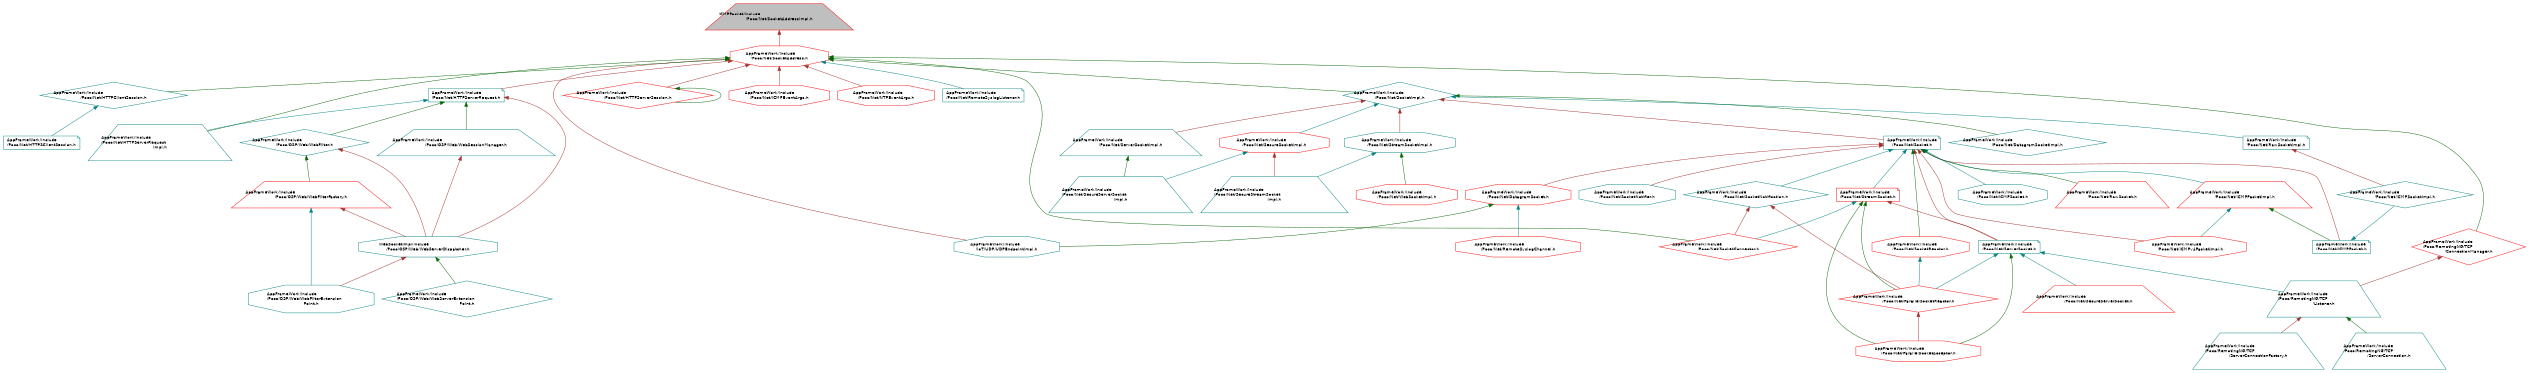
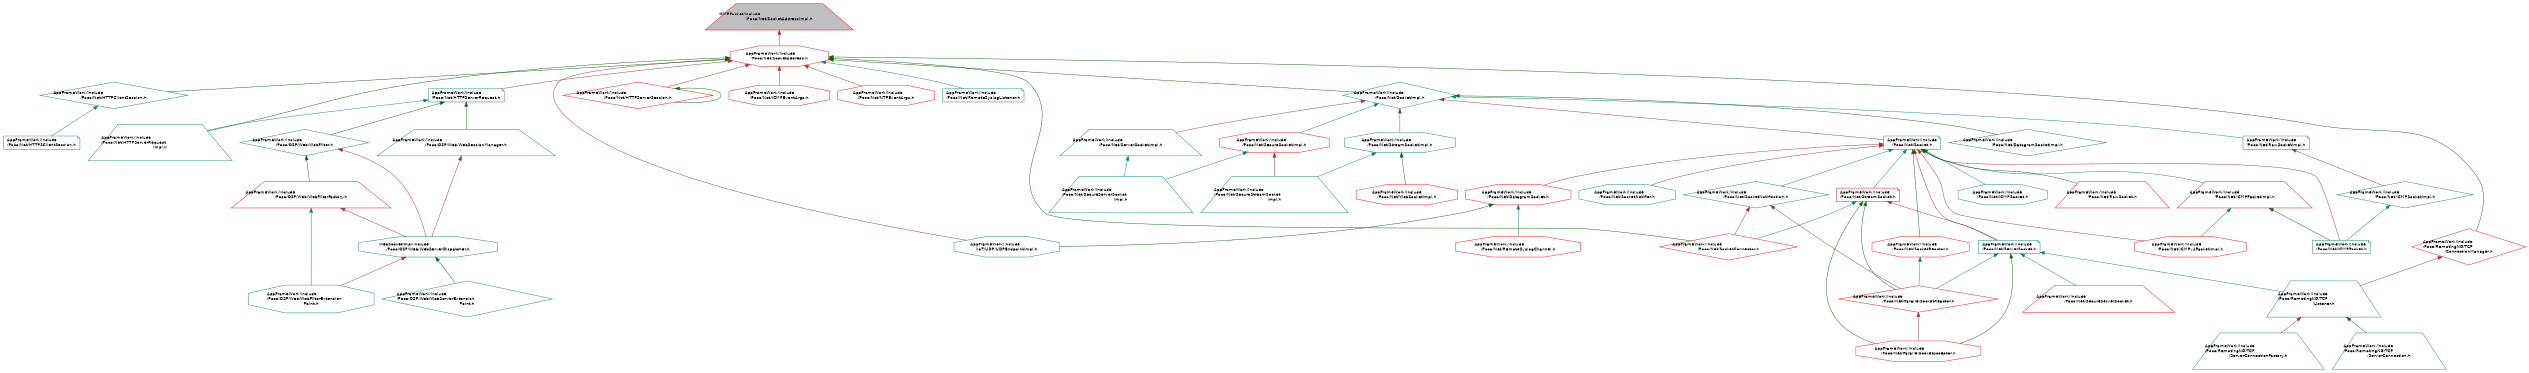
(1126, 168) -> (1126, 168)
(551, 174) -> none
(2375, 222) -> (2367, 224)
